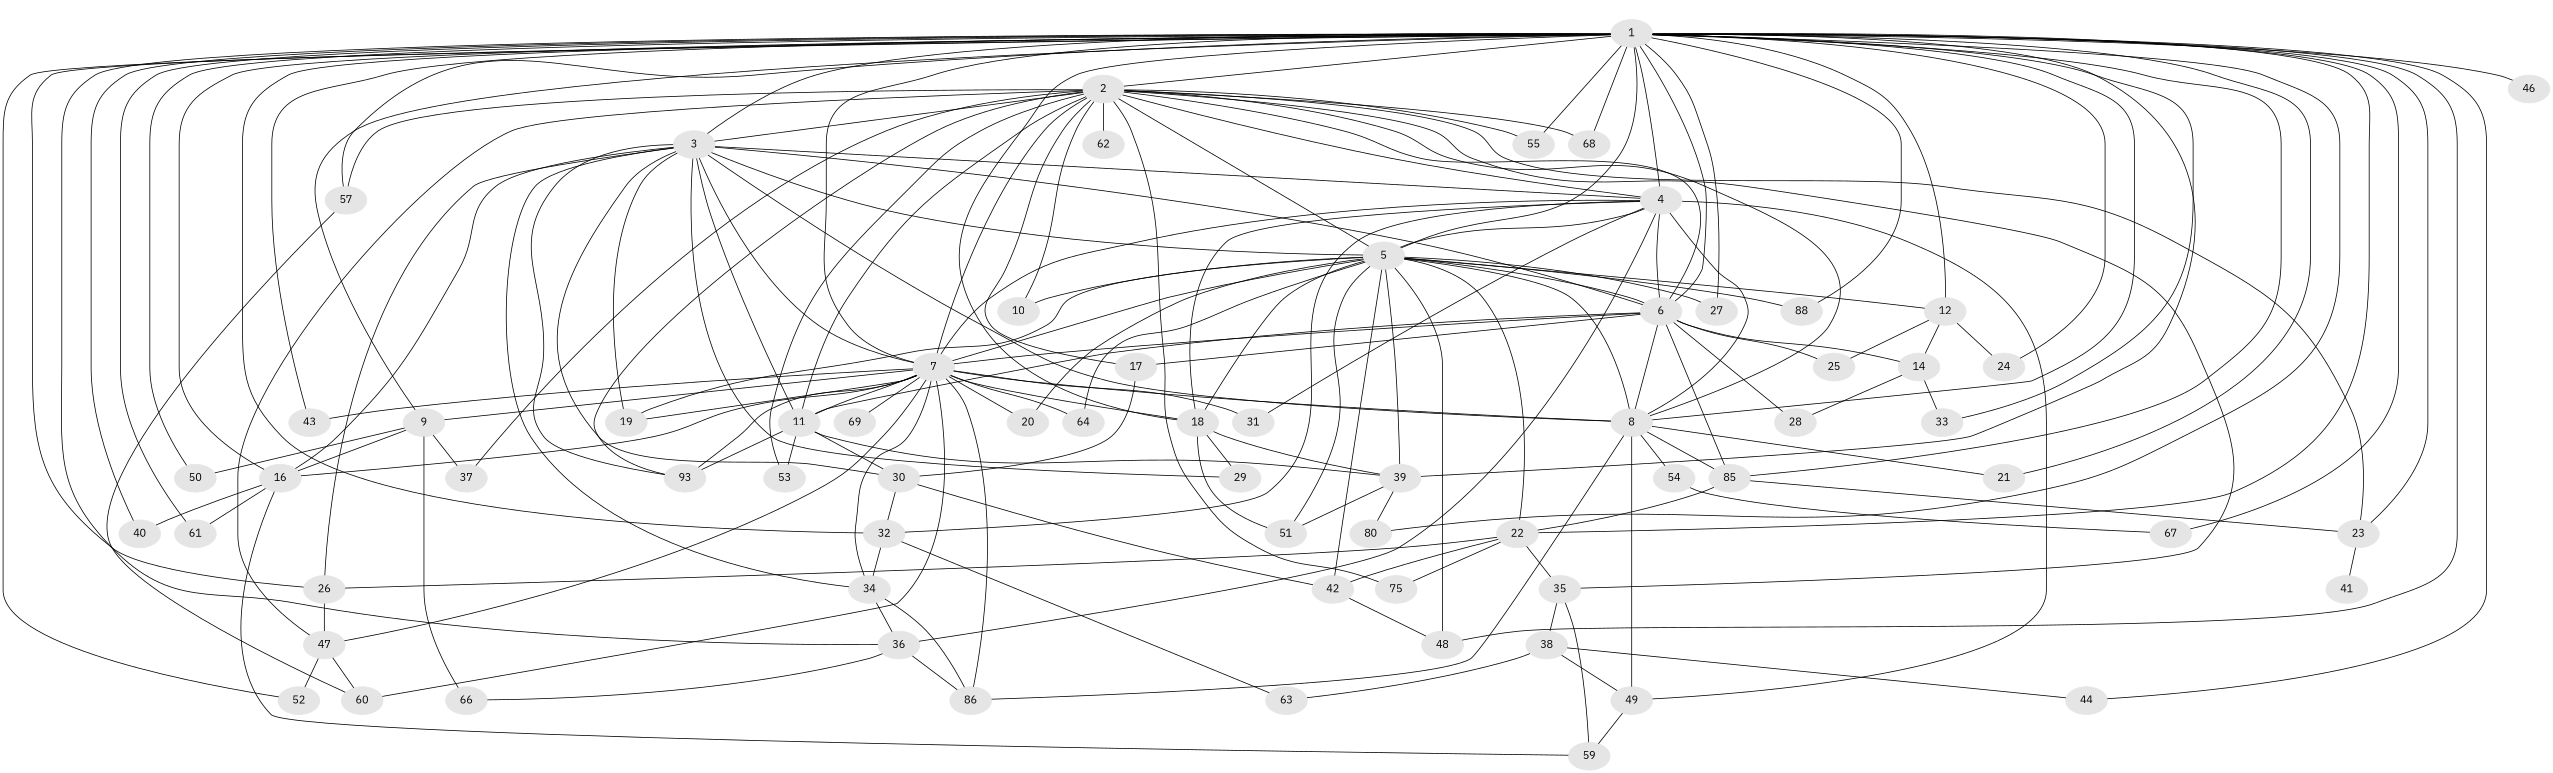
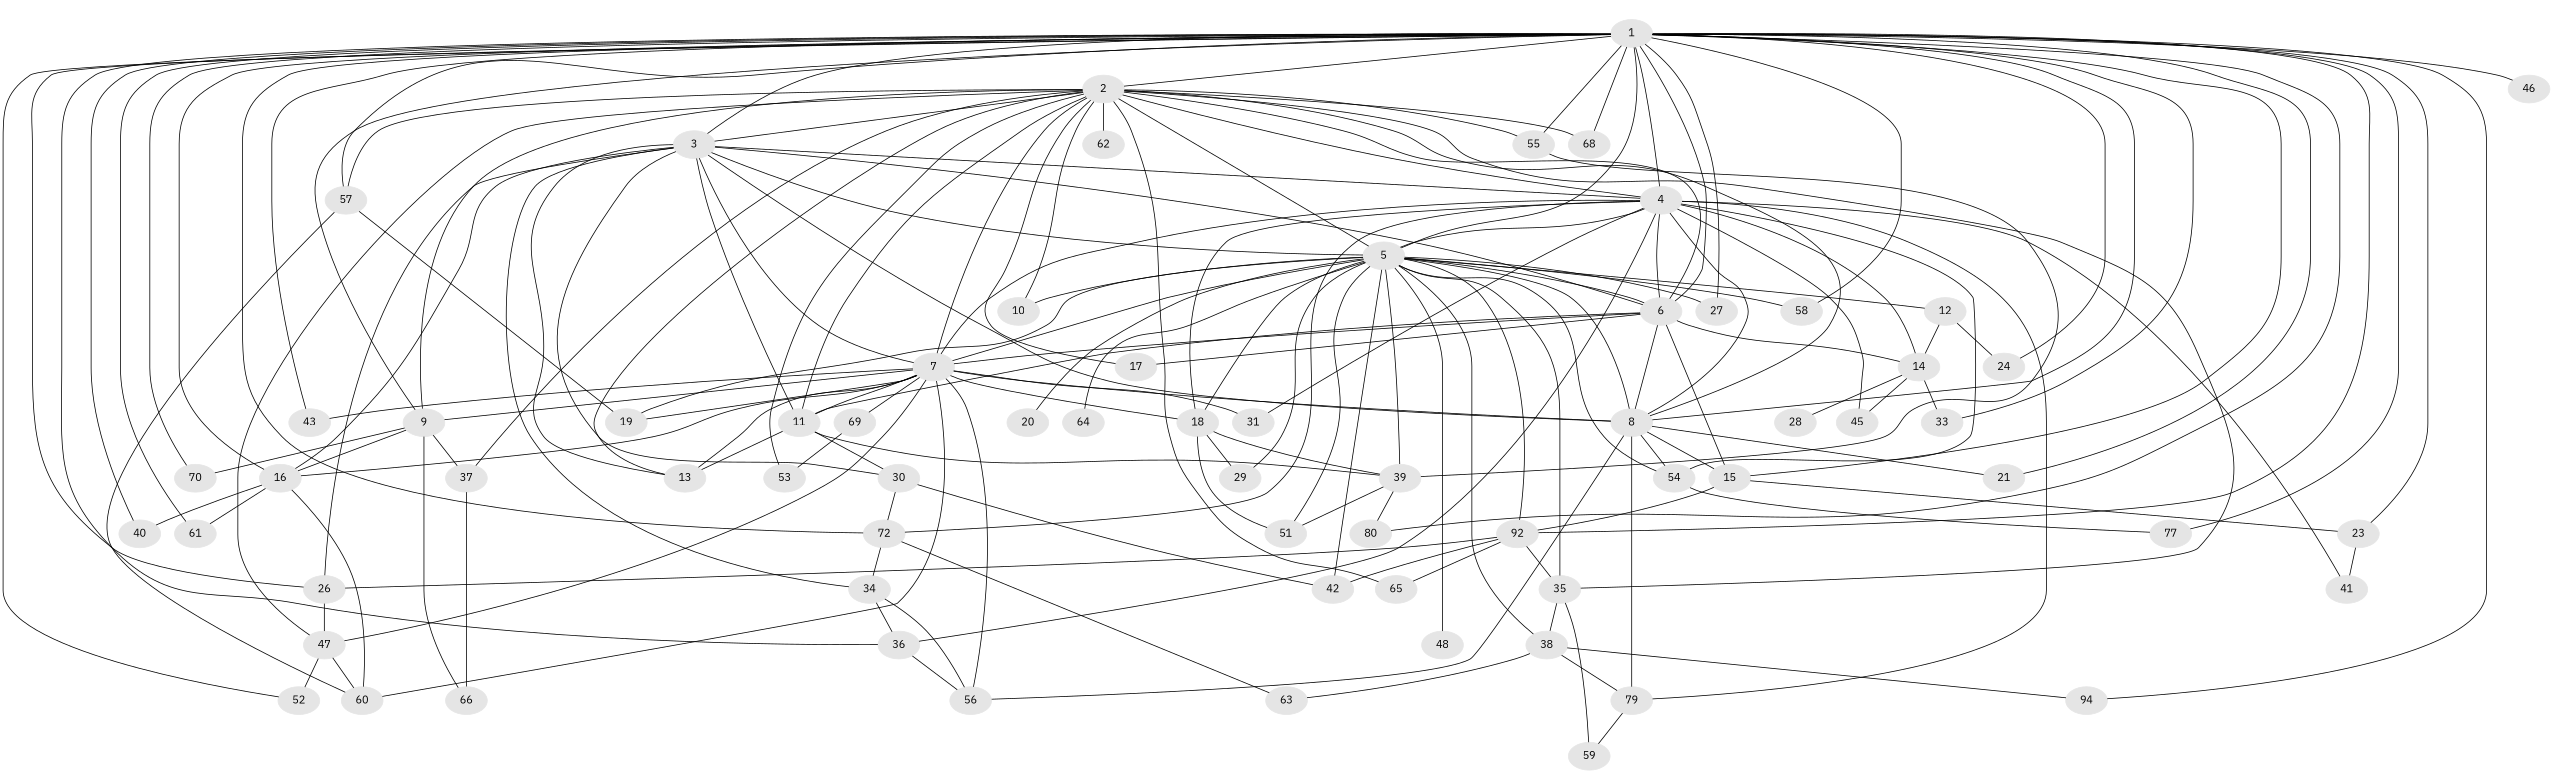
(989, 63) -> none
(1085, 73) -> none
(1873, 90) -> none
(1827, 181) -> (655, 120)
none -> (1811, 249)
(616, 270) -> (486, 311)
none -> (2076, 271)
(1802, 311) -> (1802, 311)
none -> (1569, 332)
(2158, 343) -> (2052, 348)
none -> (1976, 355)
(1728, 367) -> none
(1834, 367) -> none
none -> (1555, 373)
(981, 395) -> none
(1030, 400) -> none
none -> (1857, 423)
(2457, 429) -> none
none -> (1472, 446)
(792, 450) -> (820, 450)
(845, 455) -> (1295, 356)
(1061, 456) -> none
(869, 468) -> none
(195, 478) -> (195, 478)
(685, 478) -> (685, 478)
(1730, 478) -> (1730, 478)
(884, 534) -> (884, 534)
(1517, 534) -> (1517, 534)
(2171, 534) -> (2171, 534)
(1396, 589) -> (1396, 589)
(1388, 617) -> none
(686, 689) -> (466, 589)
(971, 701) -> (971, 701)
(1632, 701) -> (1632, 701)
(2087, 701) -> (2087, 701)
(802, 742) -> (353, 579)
